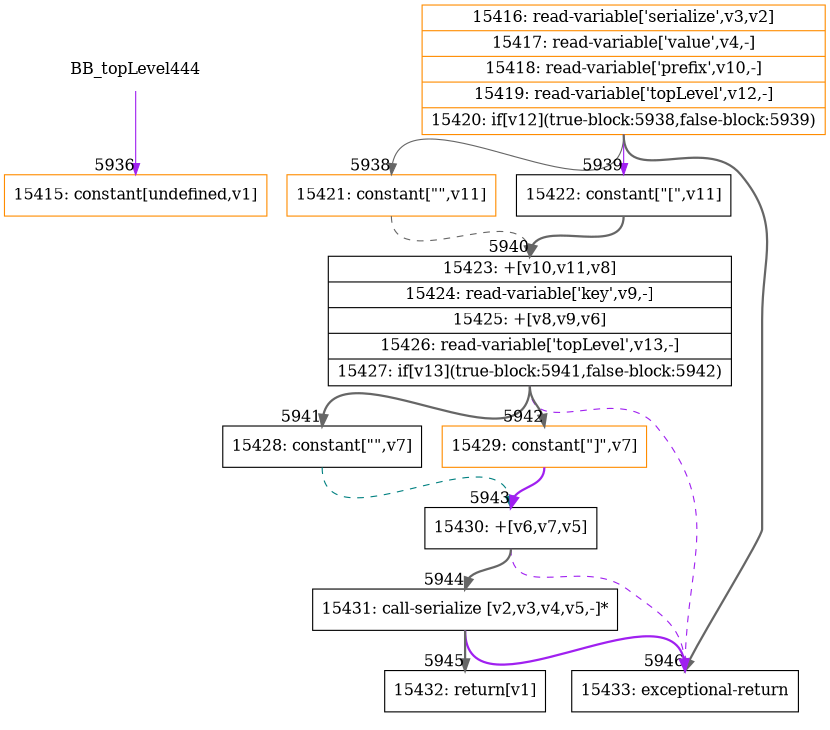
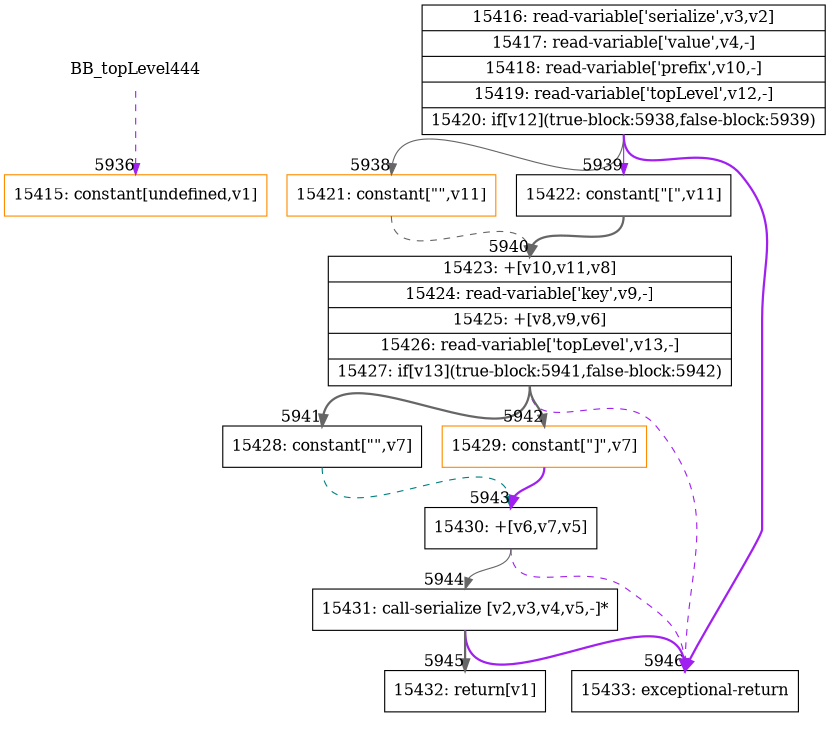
(624, 70) -> (624, 70)
(136, 127) -> (136, 127)
(762, 355) -> (762, 355)
(493, 567) -> (493, 567)
